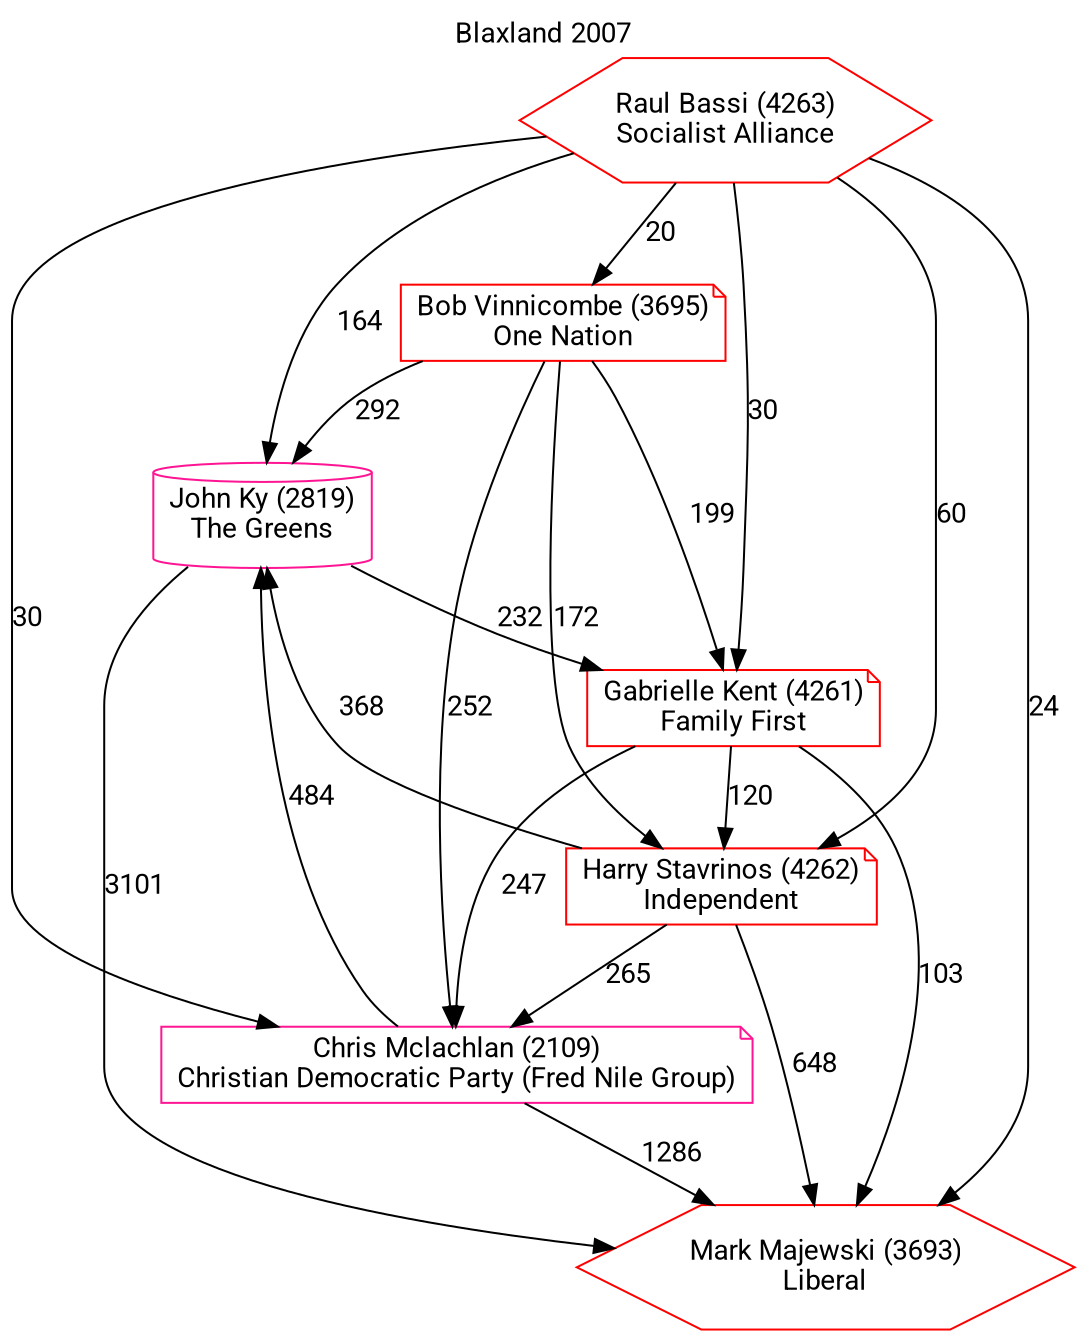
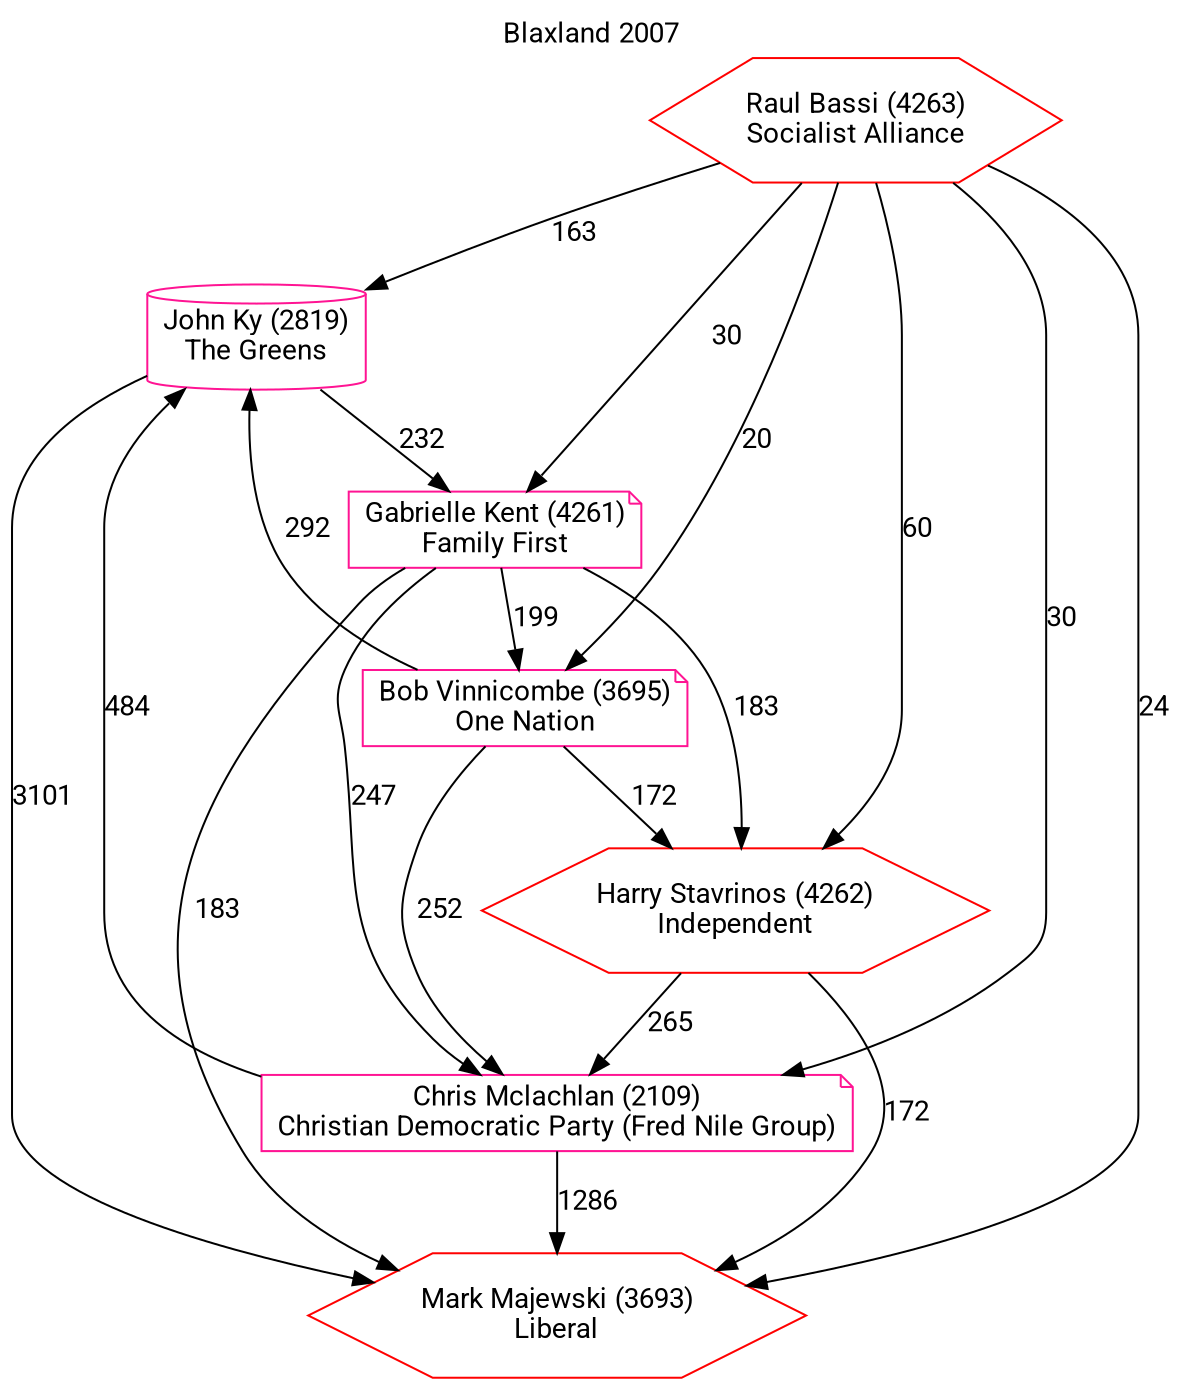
(360, 323) -> (574, 234)
(563, 323) -> (525, 708)
(664, 501) -> (508, 609)
(734, 708) -> (495, 530)
(376, 773) -> none
(751, 797) -> (757, 708)
(722, 886) -> (736, 911)
(941, 976) -> (217, 911)
(815, 1065) -> (907, 1113)
